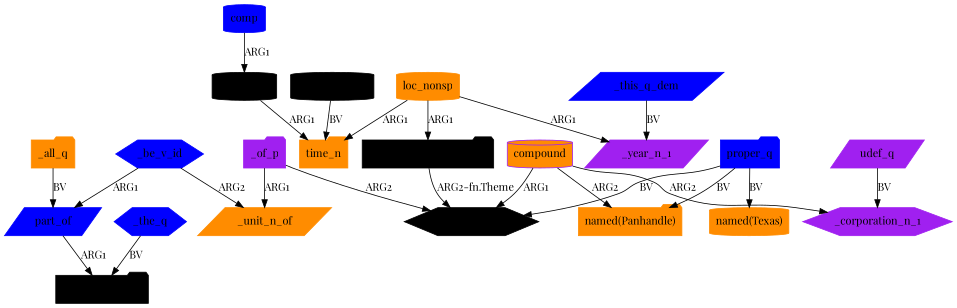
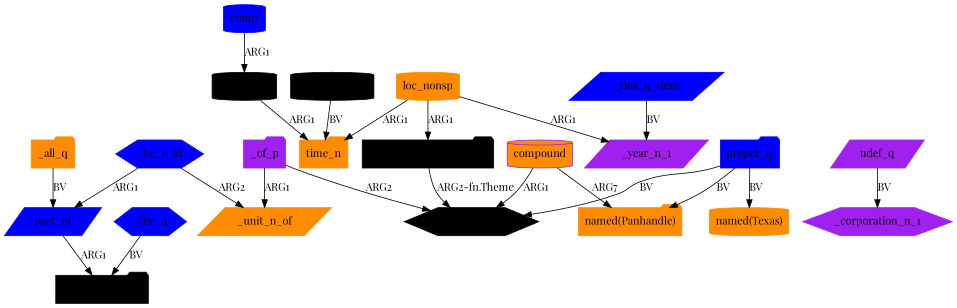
(605, 188) -> (605, 188)
(699, 202) -> none
